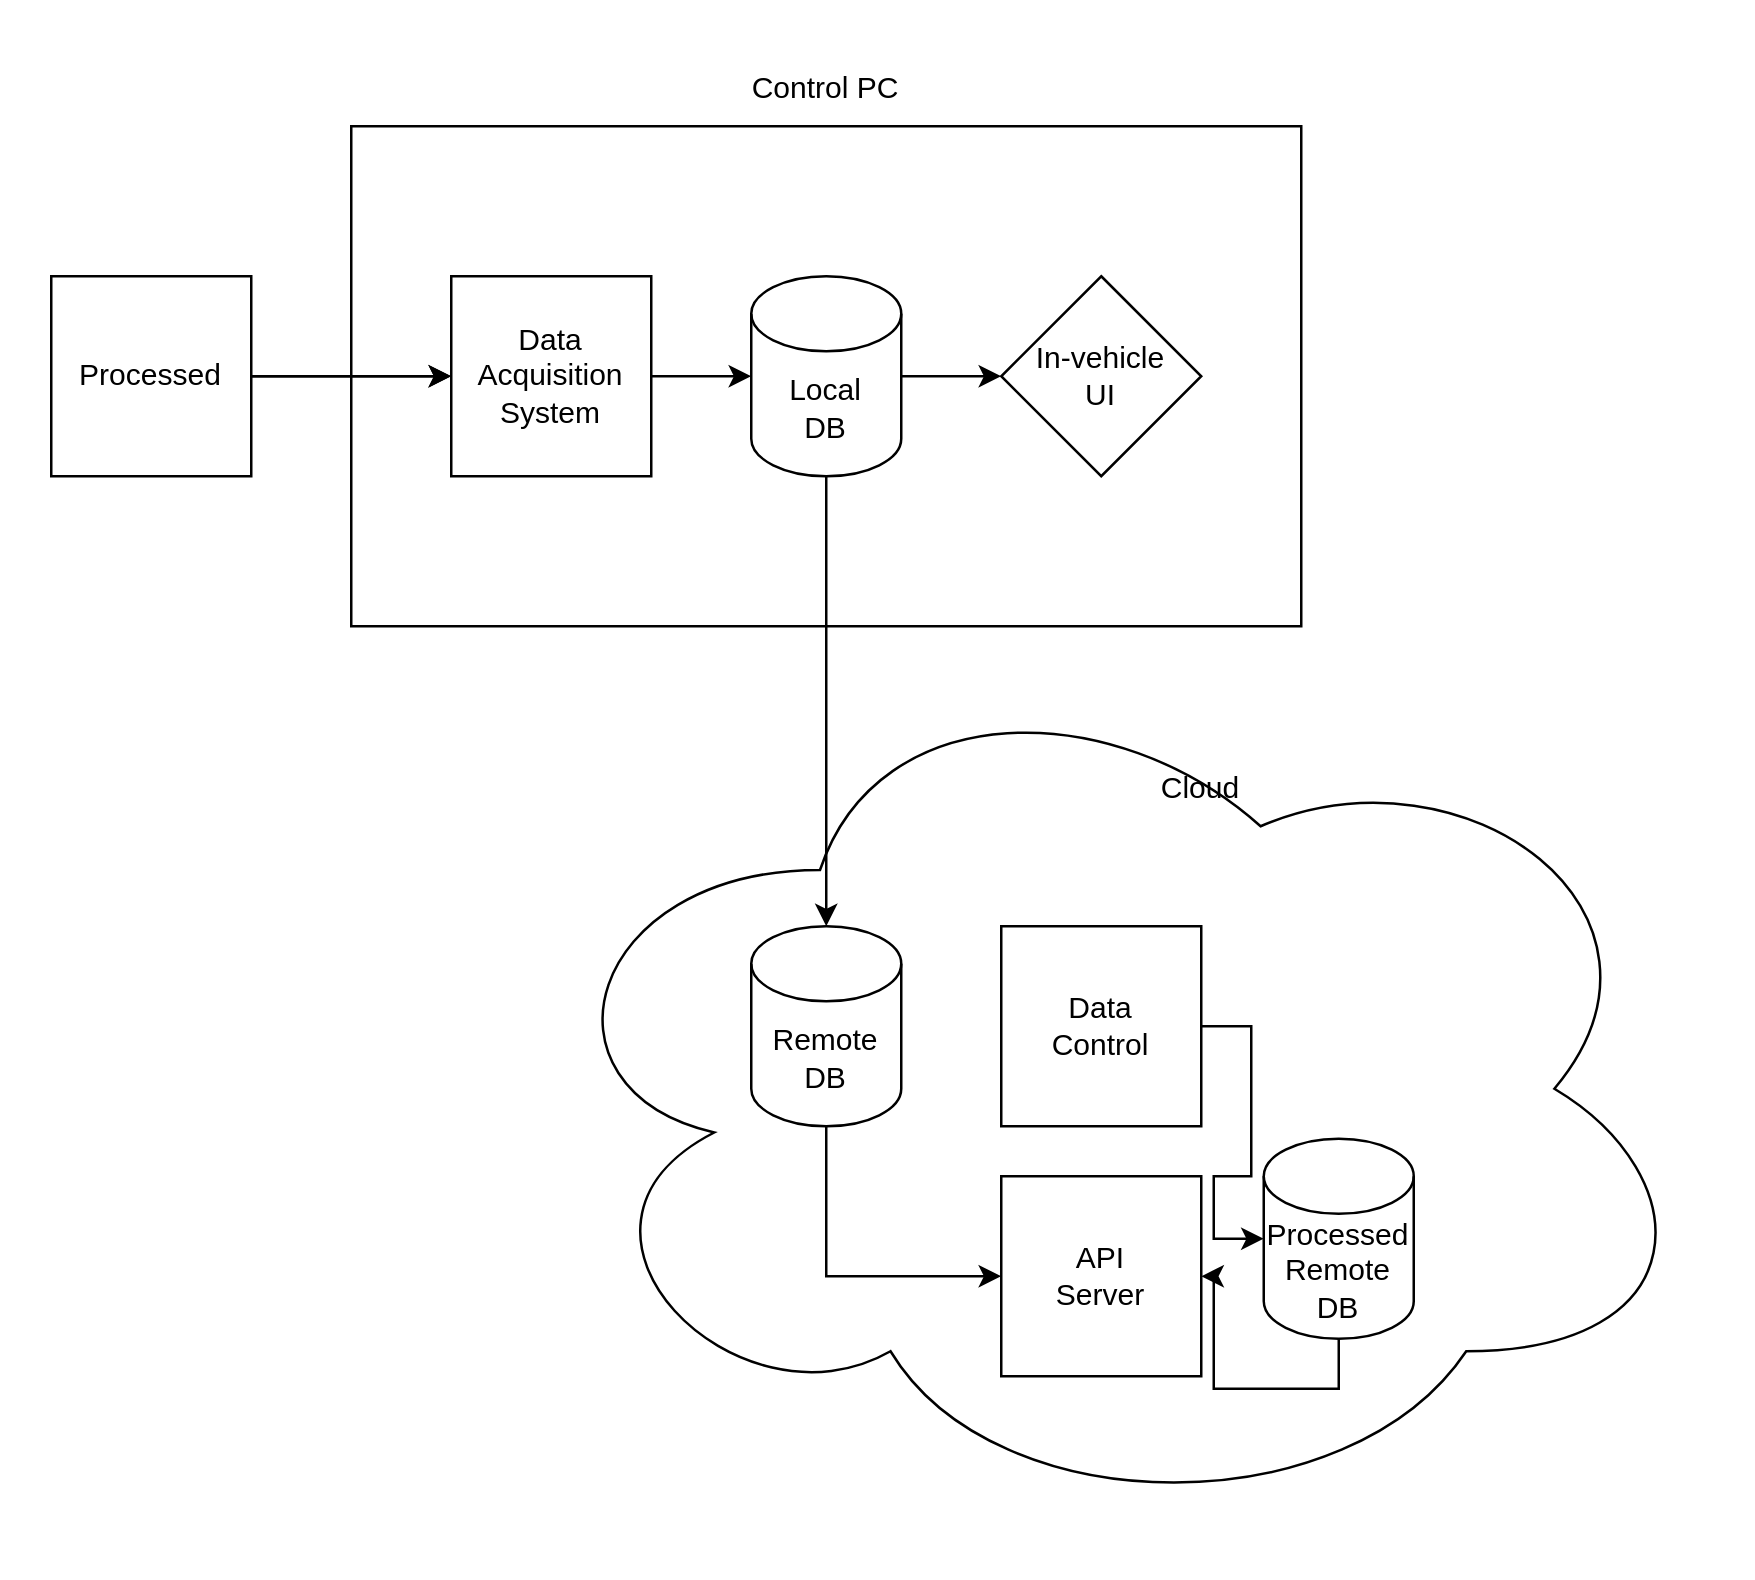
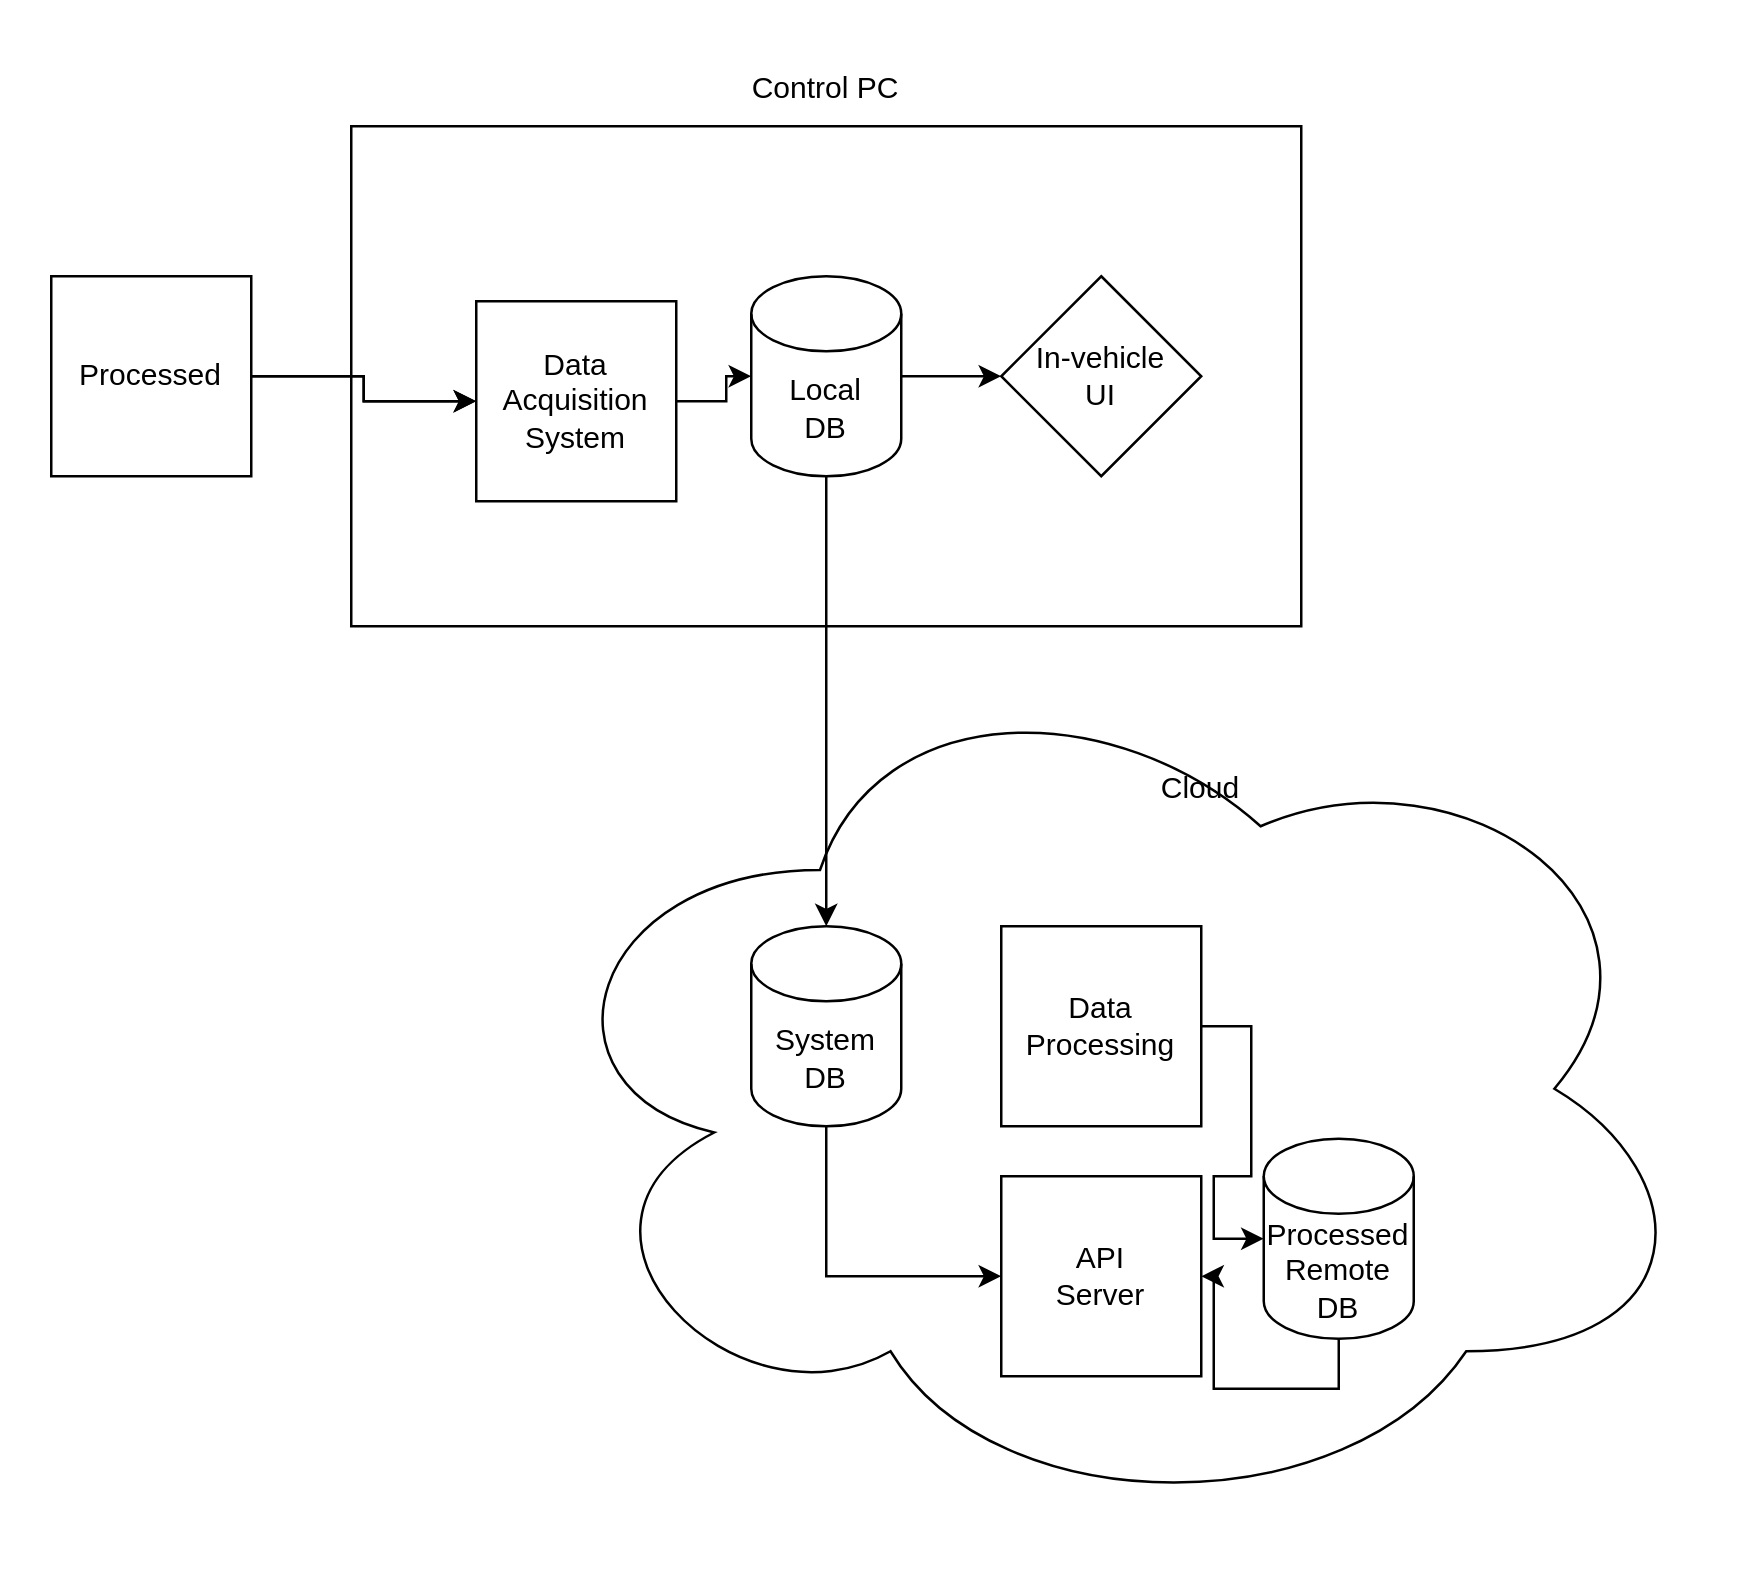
(551, 376) -> (576, 401)
(1101, 1026) -> (1101, 1026)
(826, 1059) -> (826, 1059)
